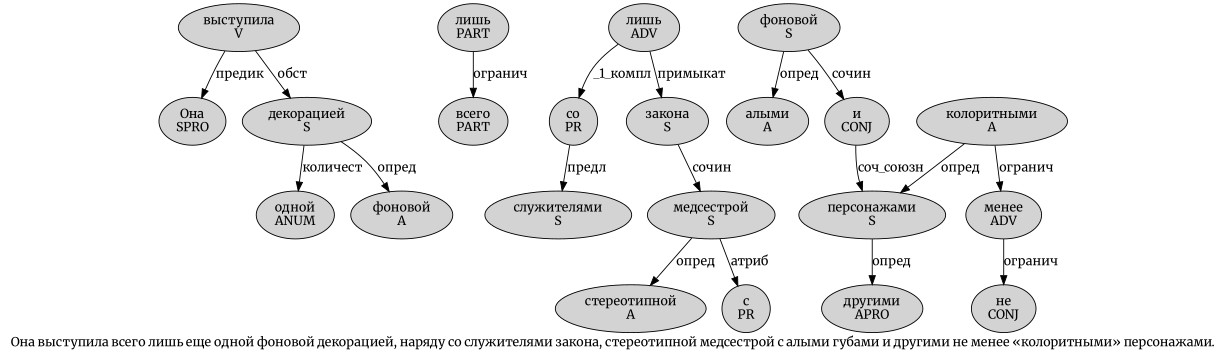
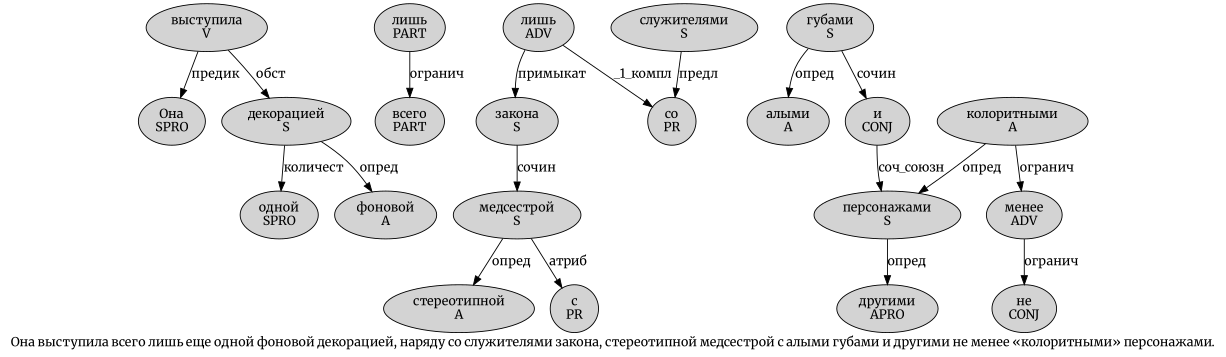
(789, 28) -> (830, 28)
(567, 164) -> (679, 70)
(295, 215) -> (279, 215)
